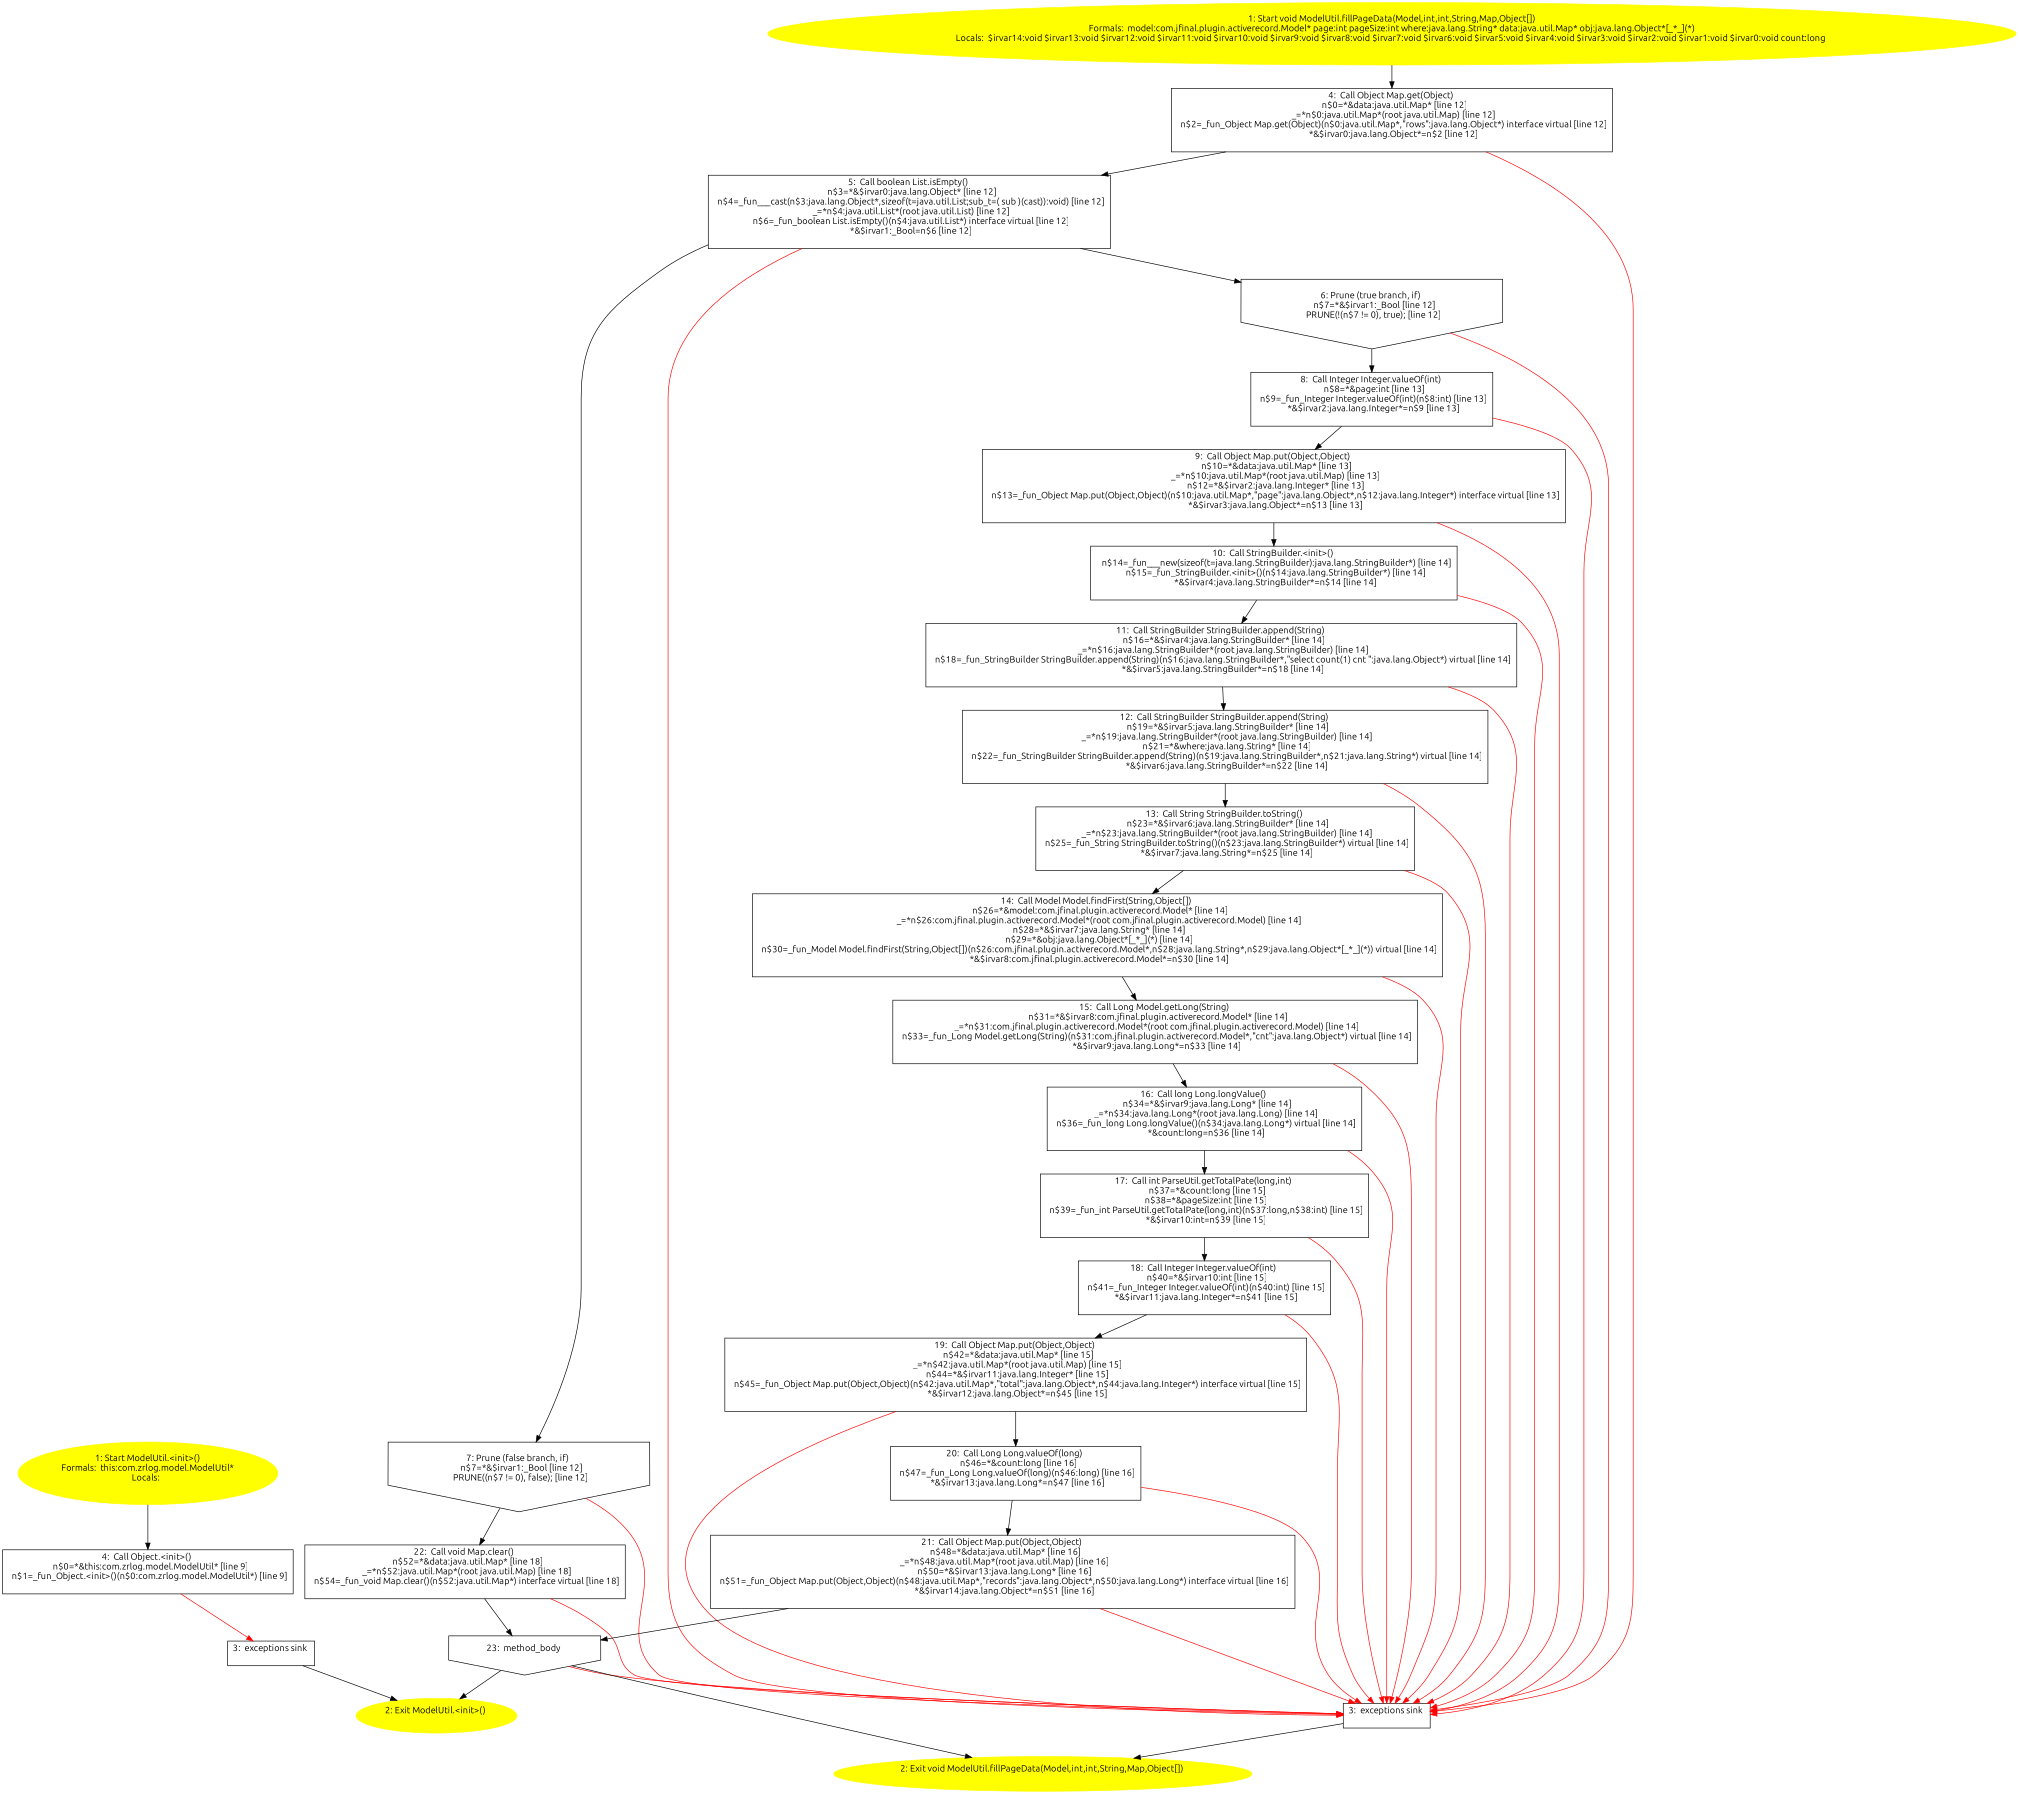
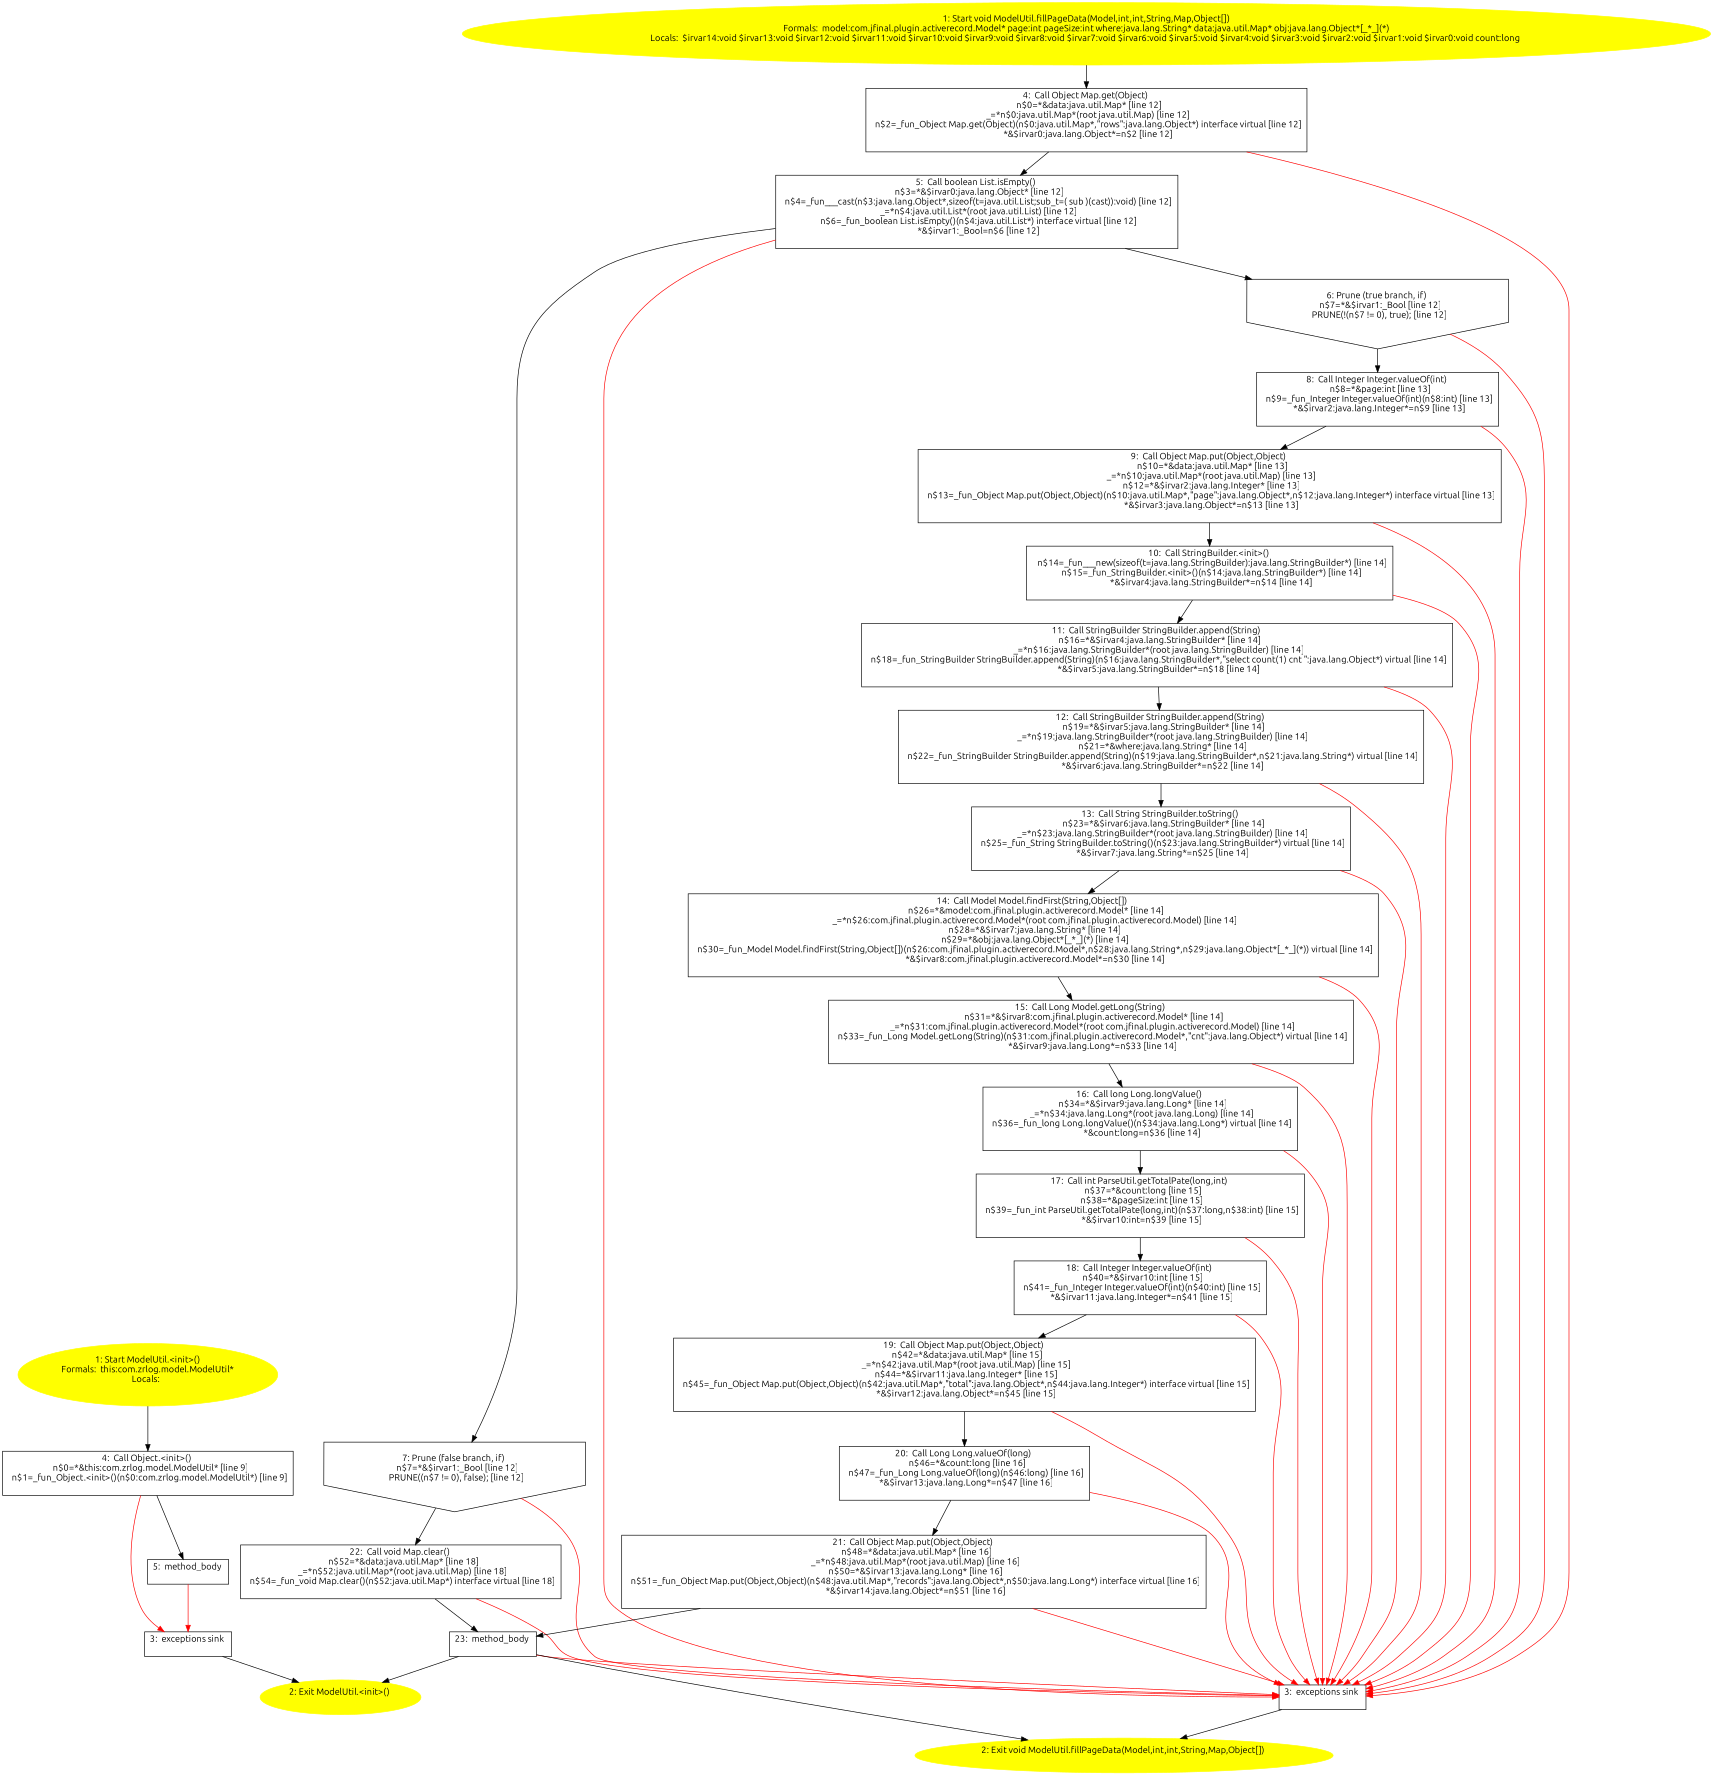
none -> (188, 1572)
(525, 1653) -> (493, 1644)
